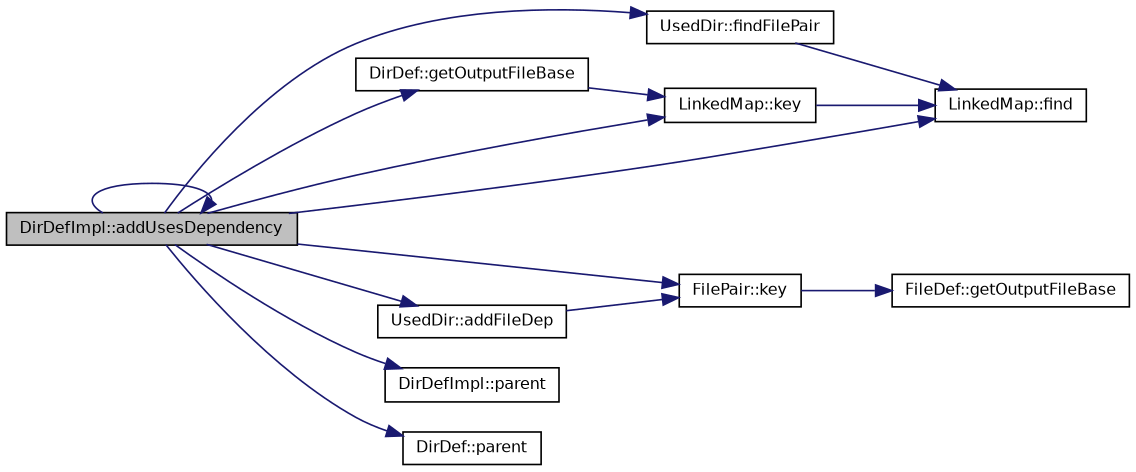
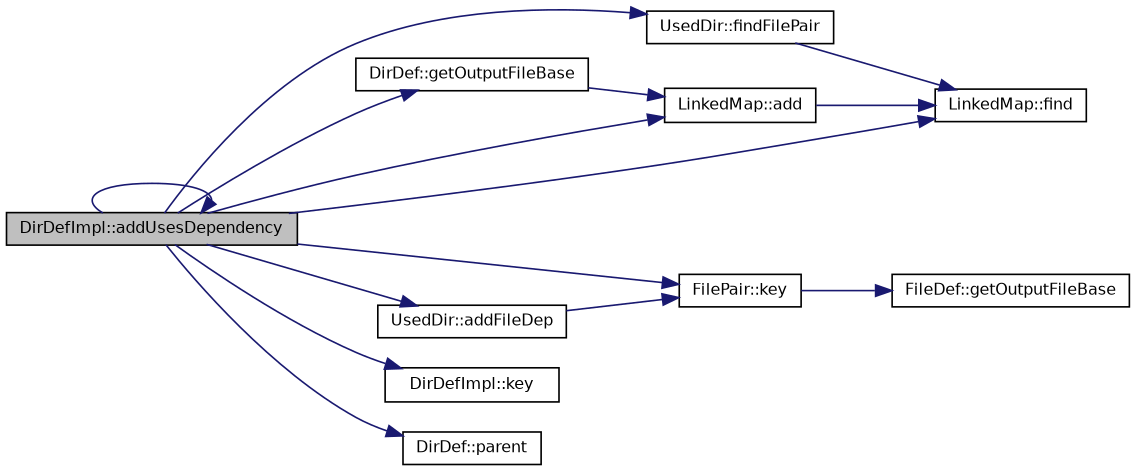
(740, 105) -> (740, 105)
(472, 385) -> (472, 385)
